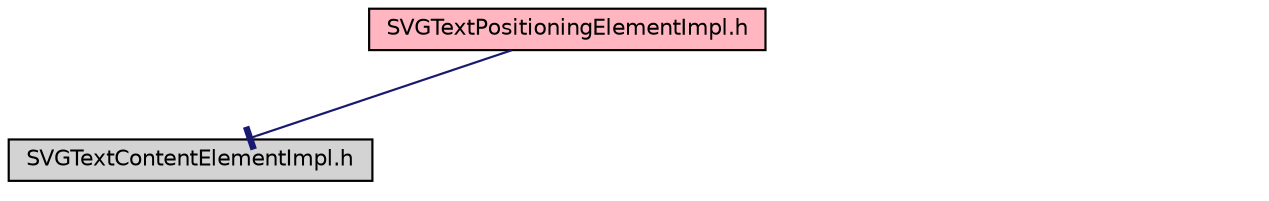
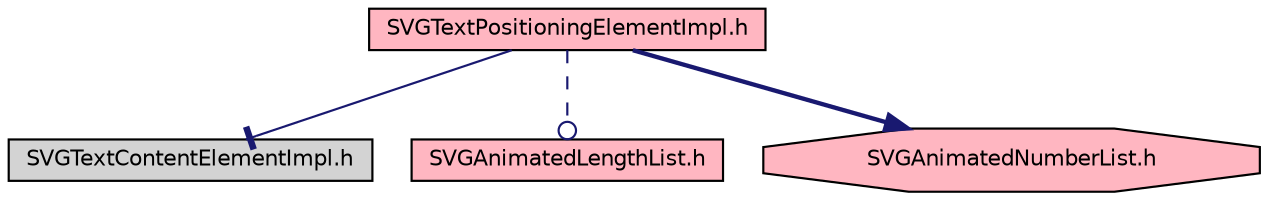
none -> (567, 160)
none -> (1012, 160)
